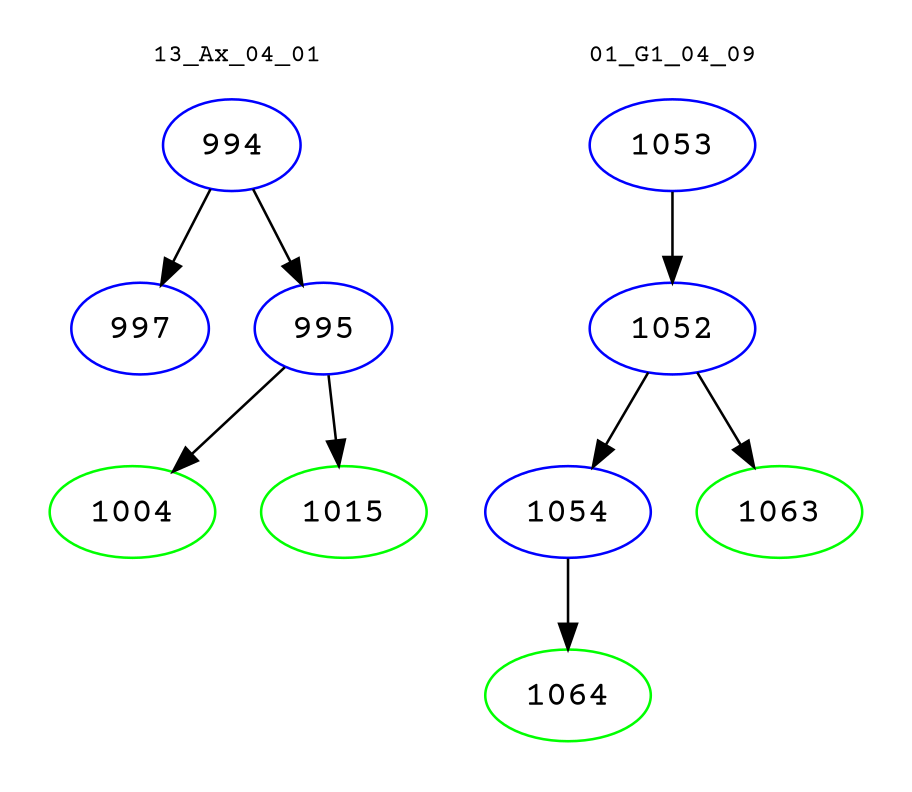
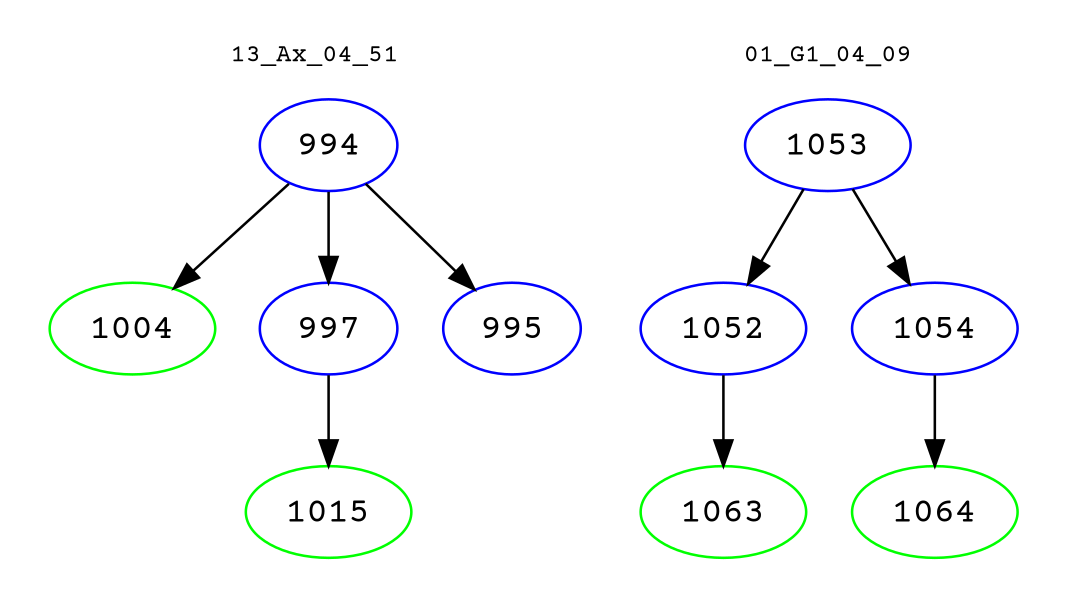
(238, 55) -> (316, 55)
(332, 408) -> (329, 408)
(627, 409) -> (874, 225)
(238, 411) -> (241, 227)
